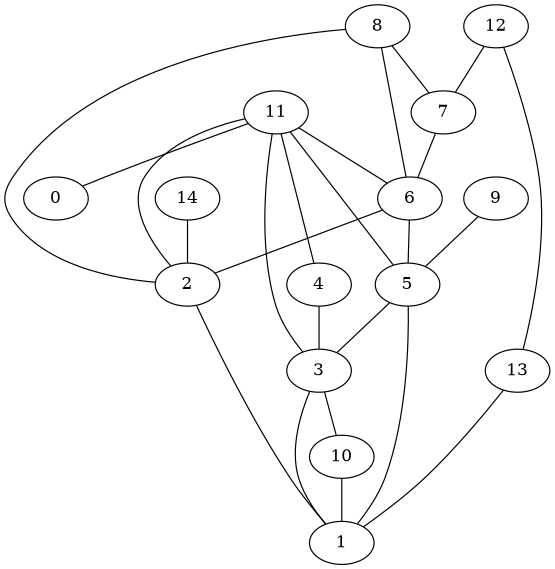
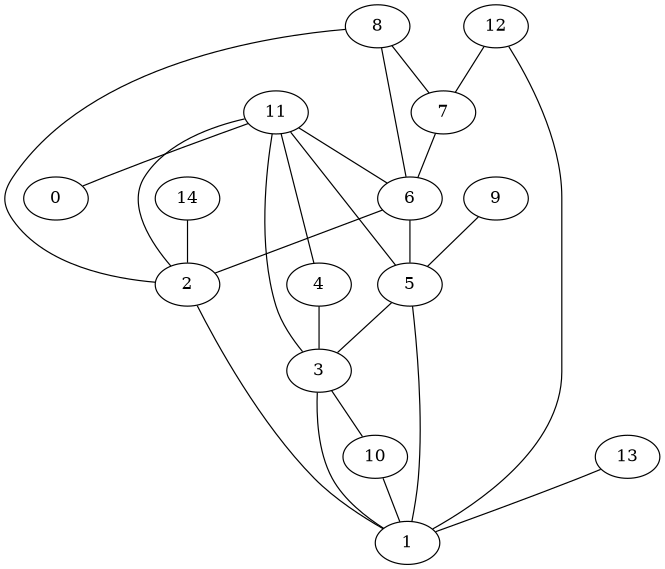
(541, 197) -> (562, 310)
